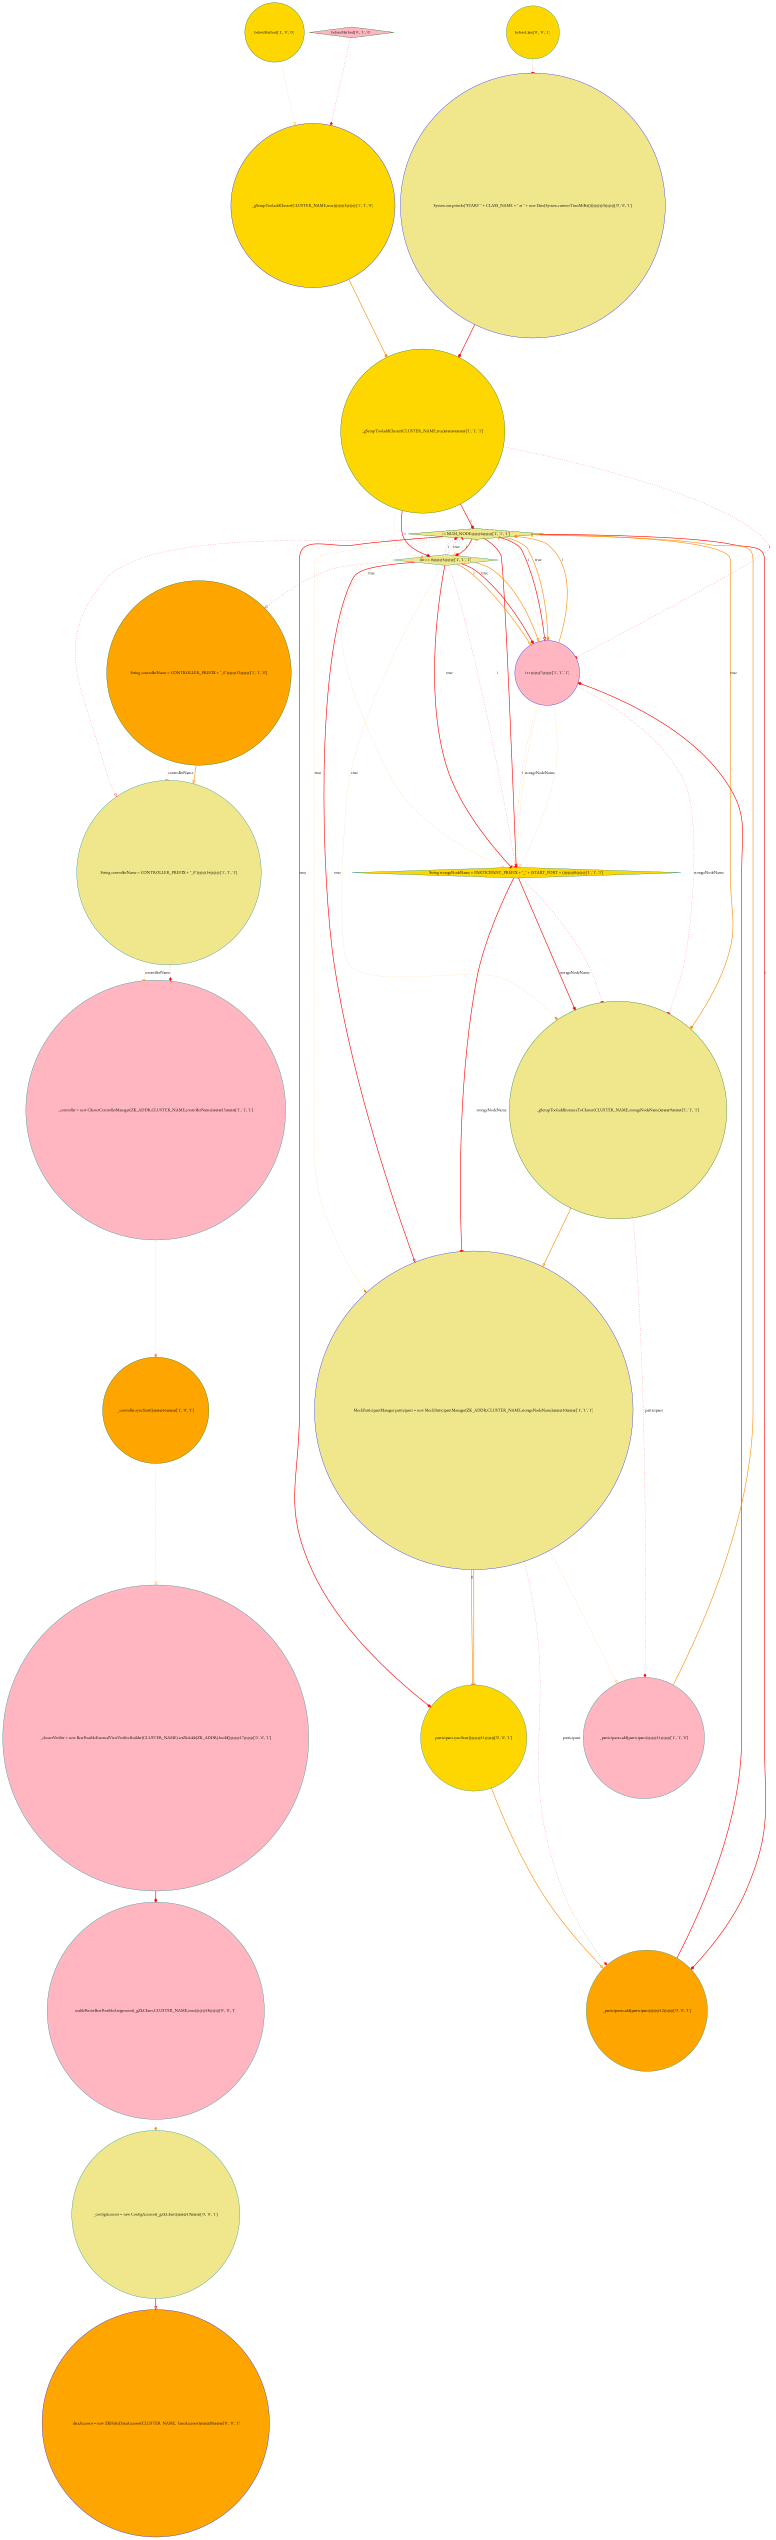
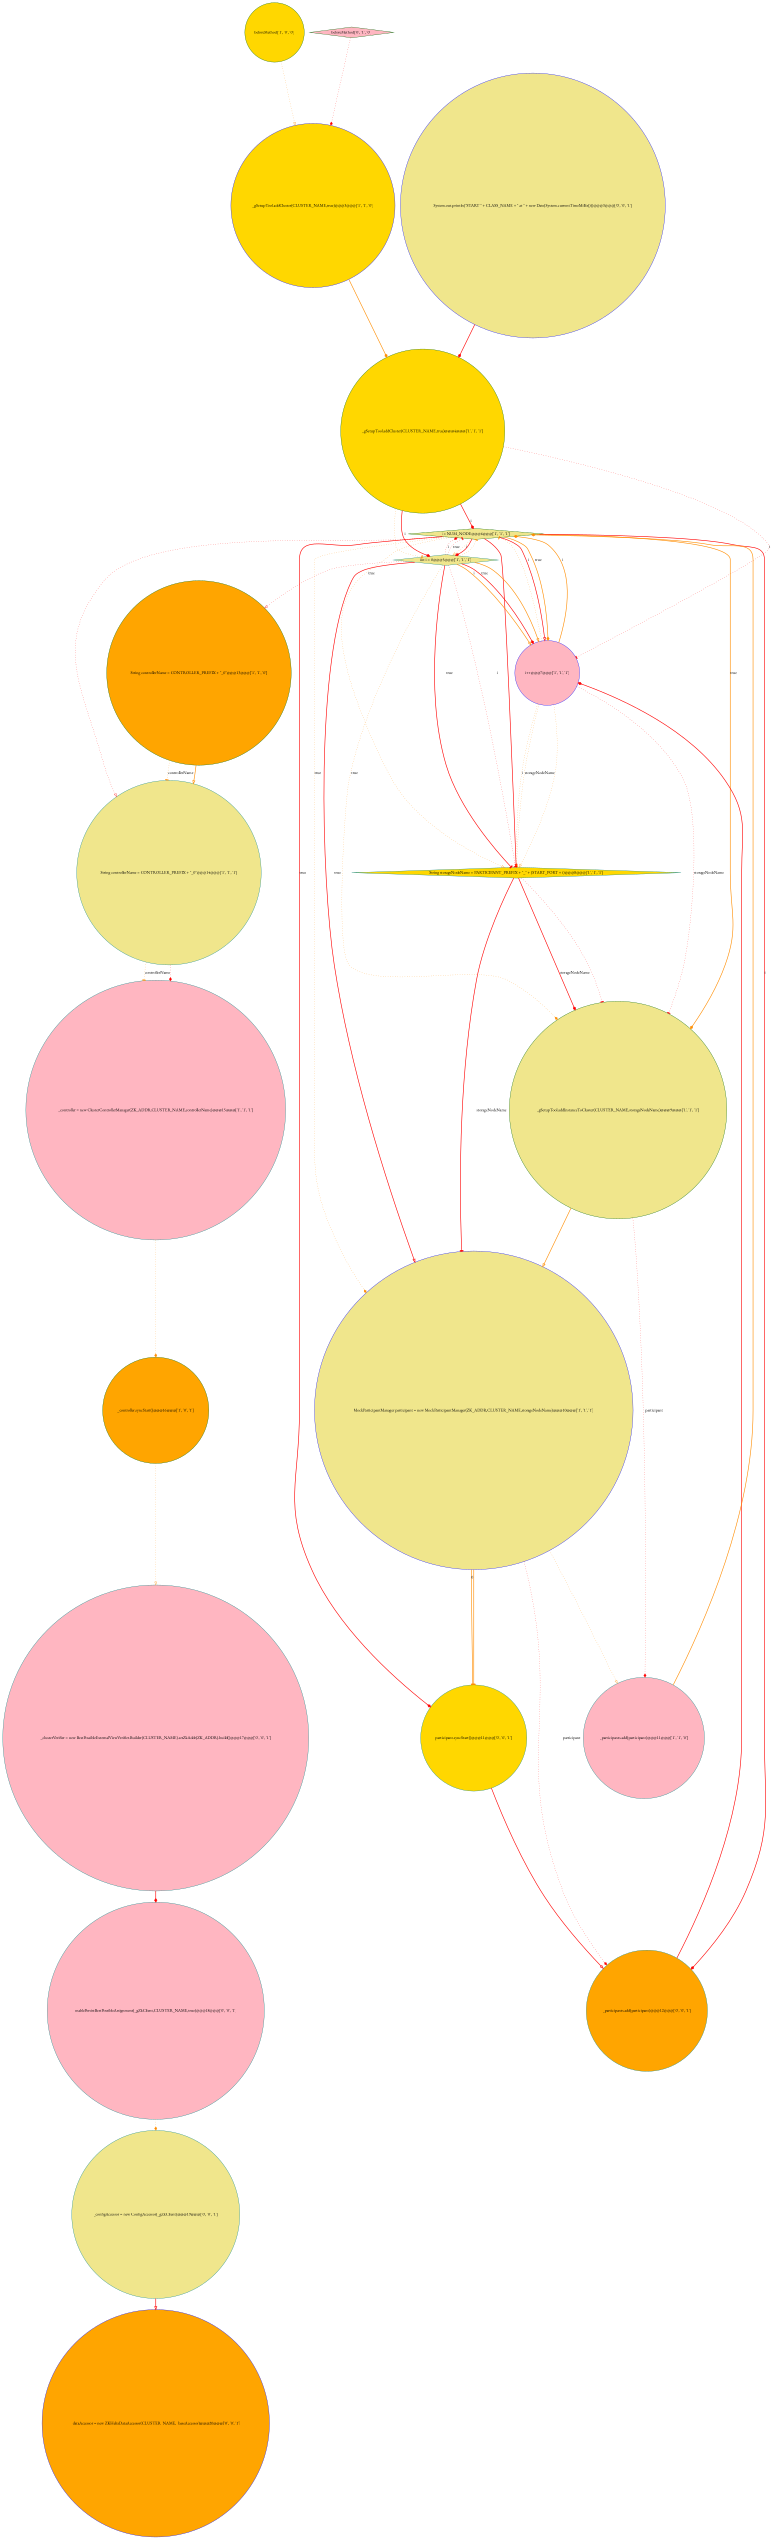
(533, 32) -> none
(753, 1016) -> (753, 1016)
(536, 1883) -> (536, 1883)
